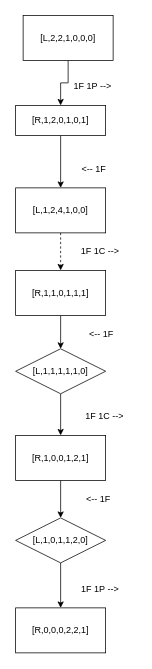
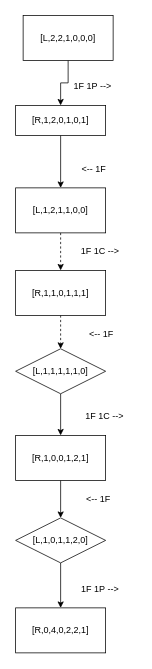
(60, 210) -> (60, 210)
(60, 330) -> (60, 330)
(60, 630) -> (60, 630)
